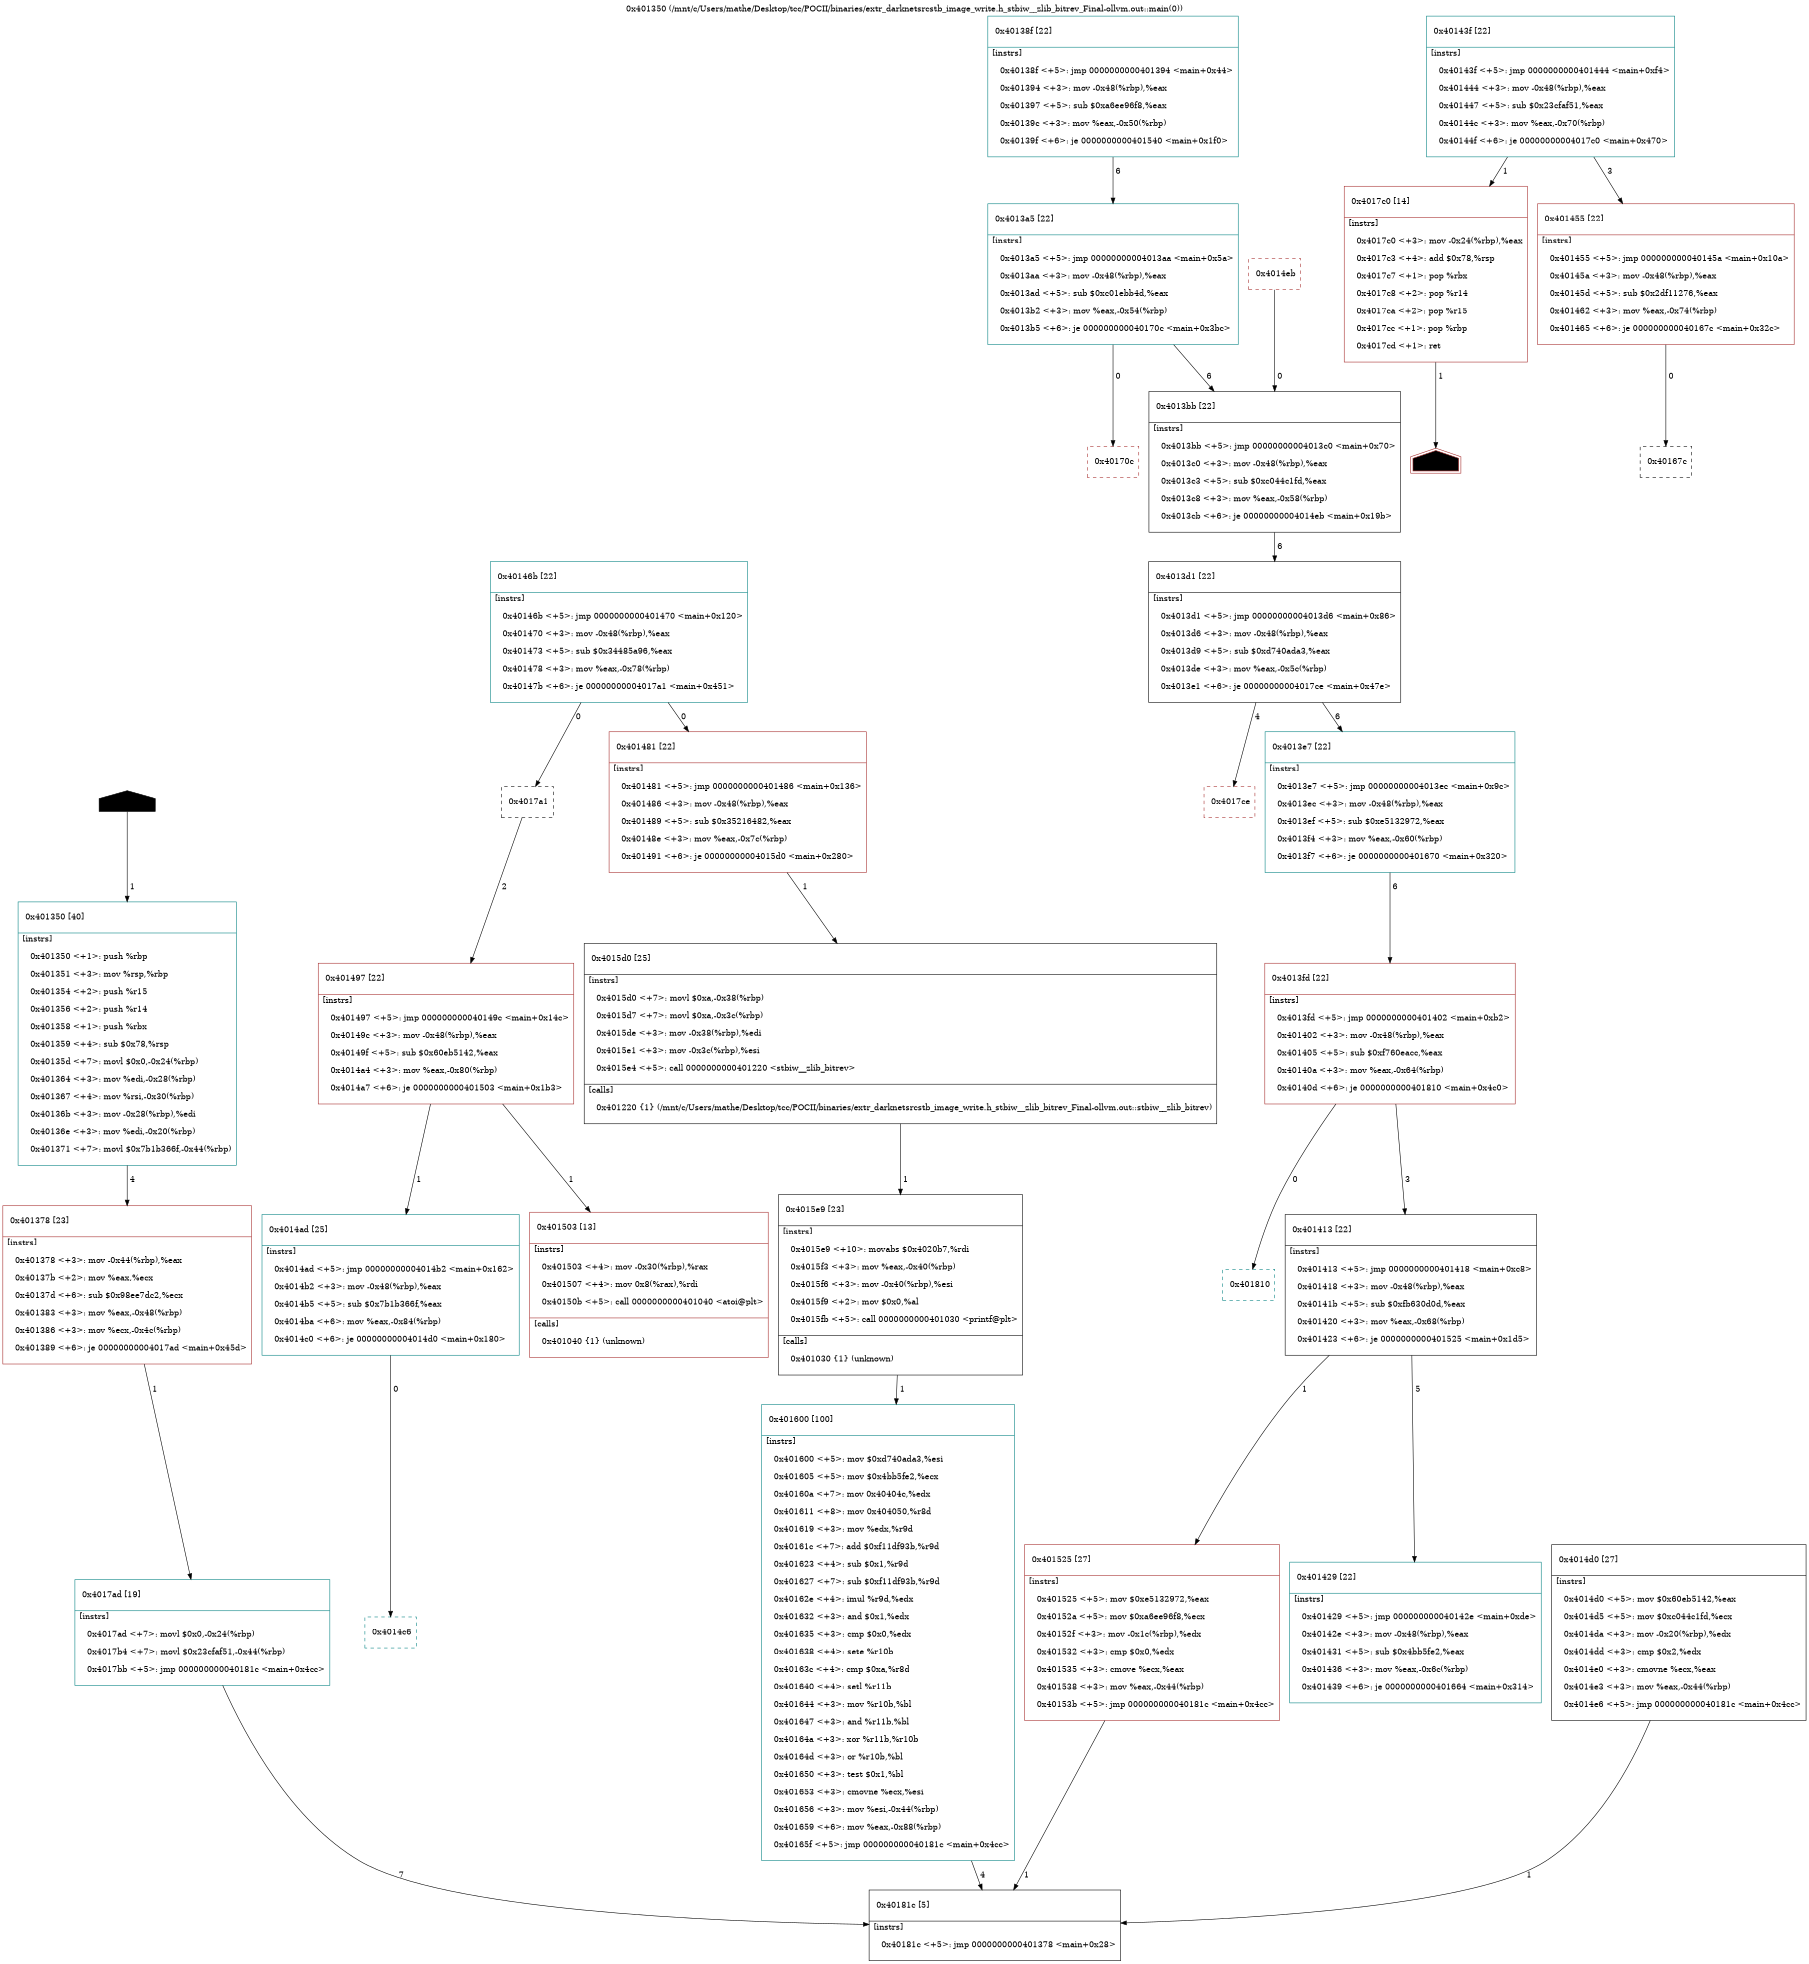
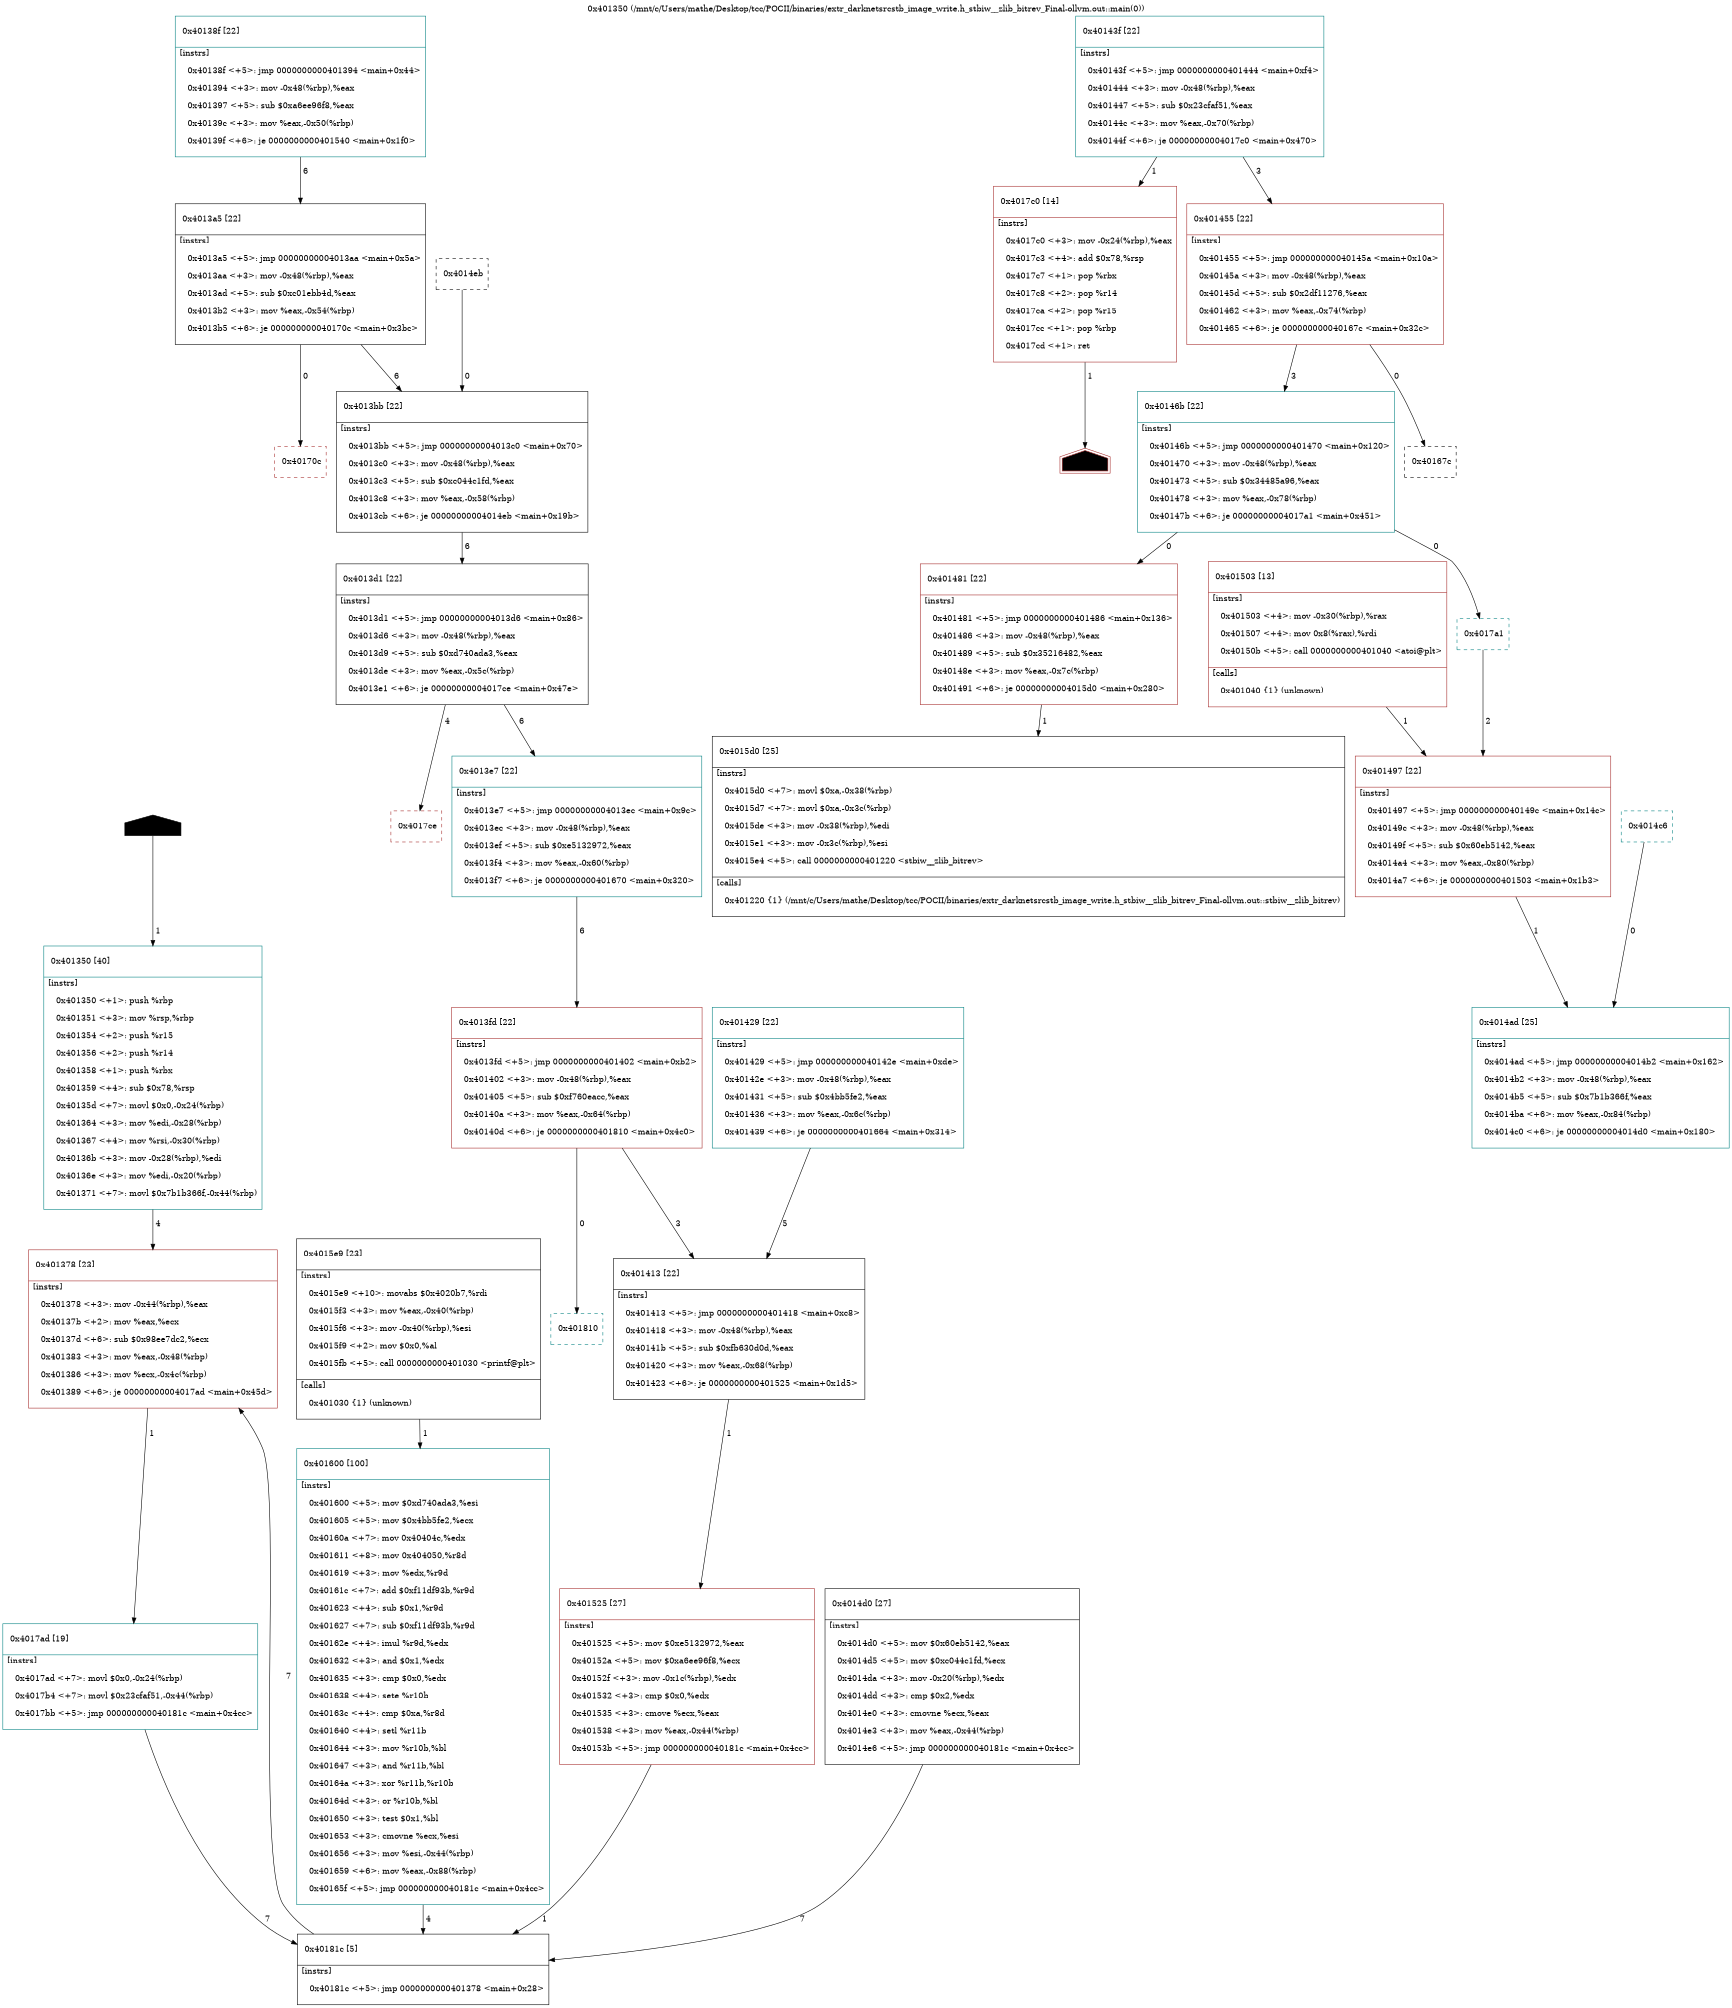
(1113, 274) -> (300, 274)
(1275, 274) -> (462, 274)
none -> (1291, 365)
(527, 802) -> (1483, 634)
(545, 1156) -> (1404, 729)
(900, 1156) -> none
(1413, 1456) -> (790, 1201)
(391, 1483) -> (1629, 922)
none -> (270, 1678)
(1528, 1875) -> (801, 1919)
